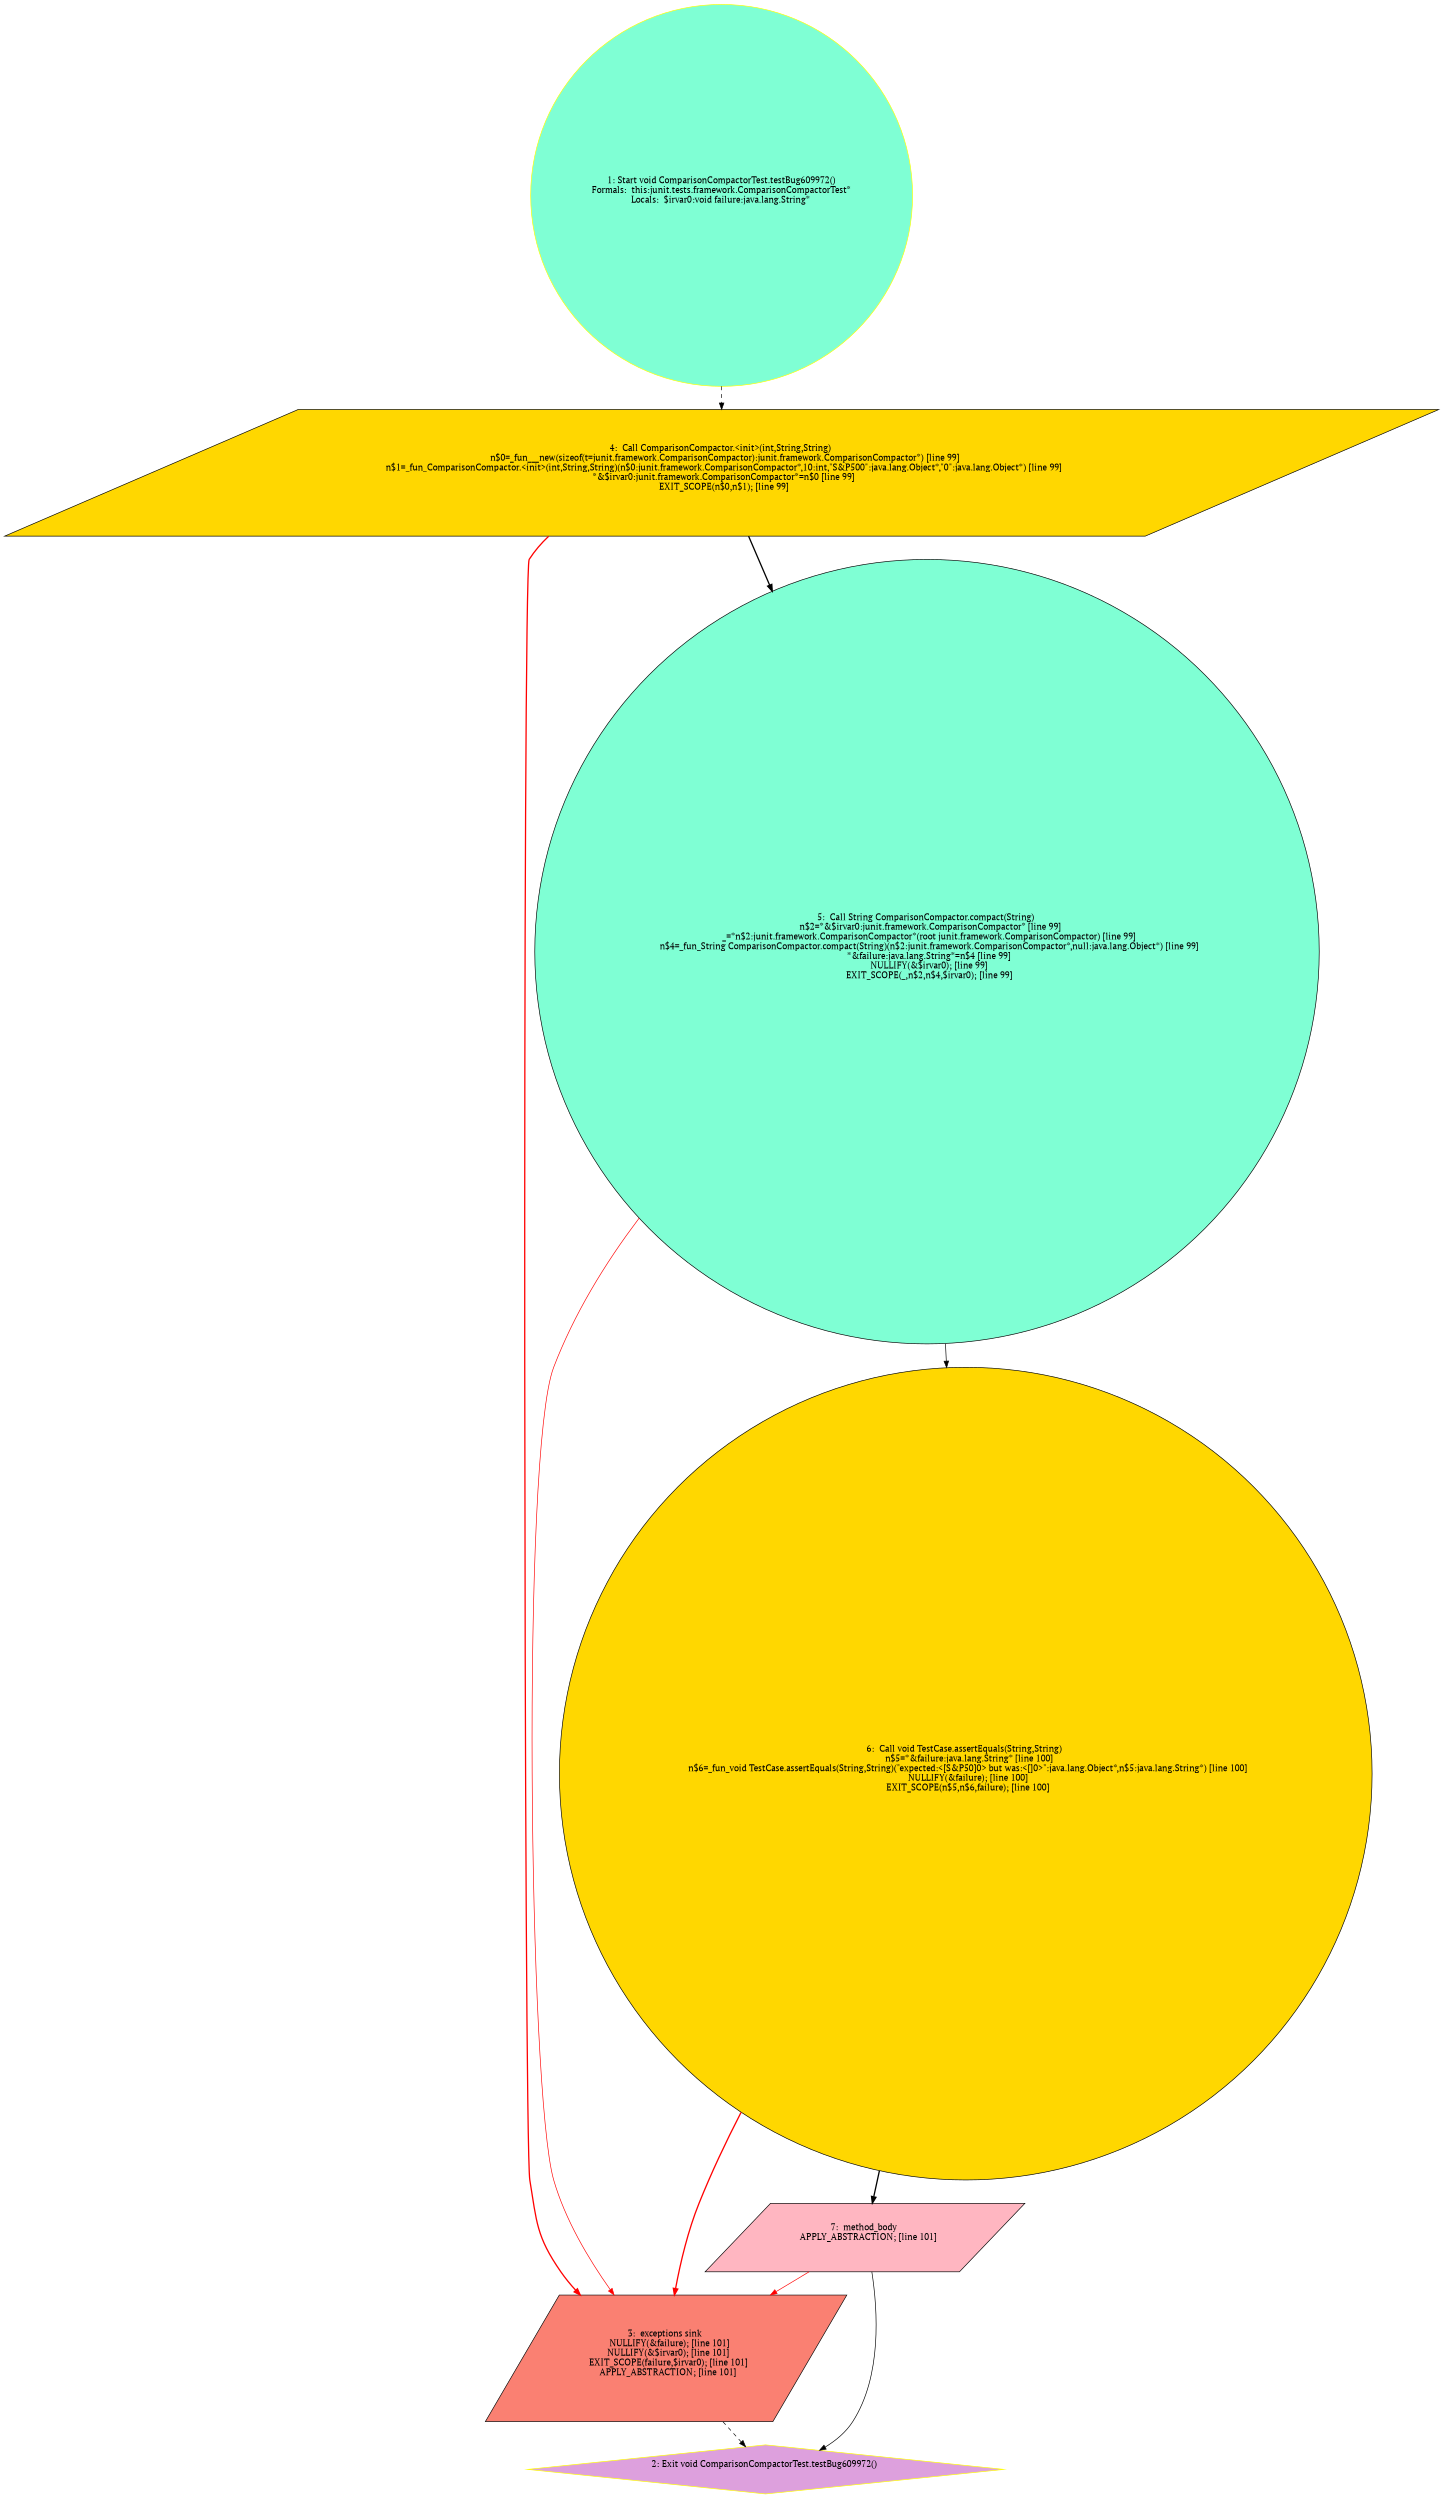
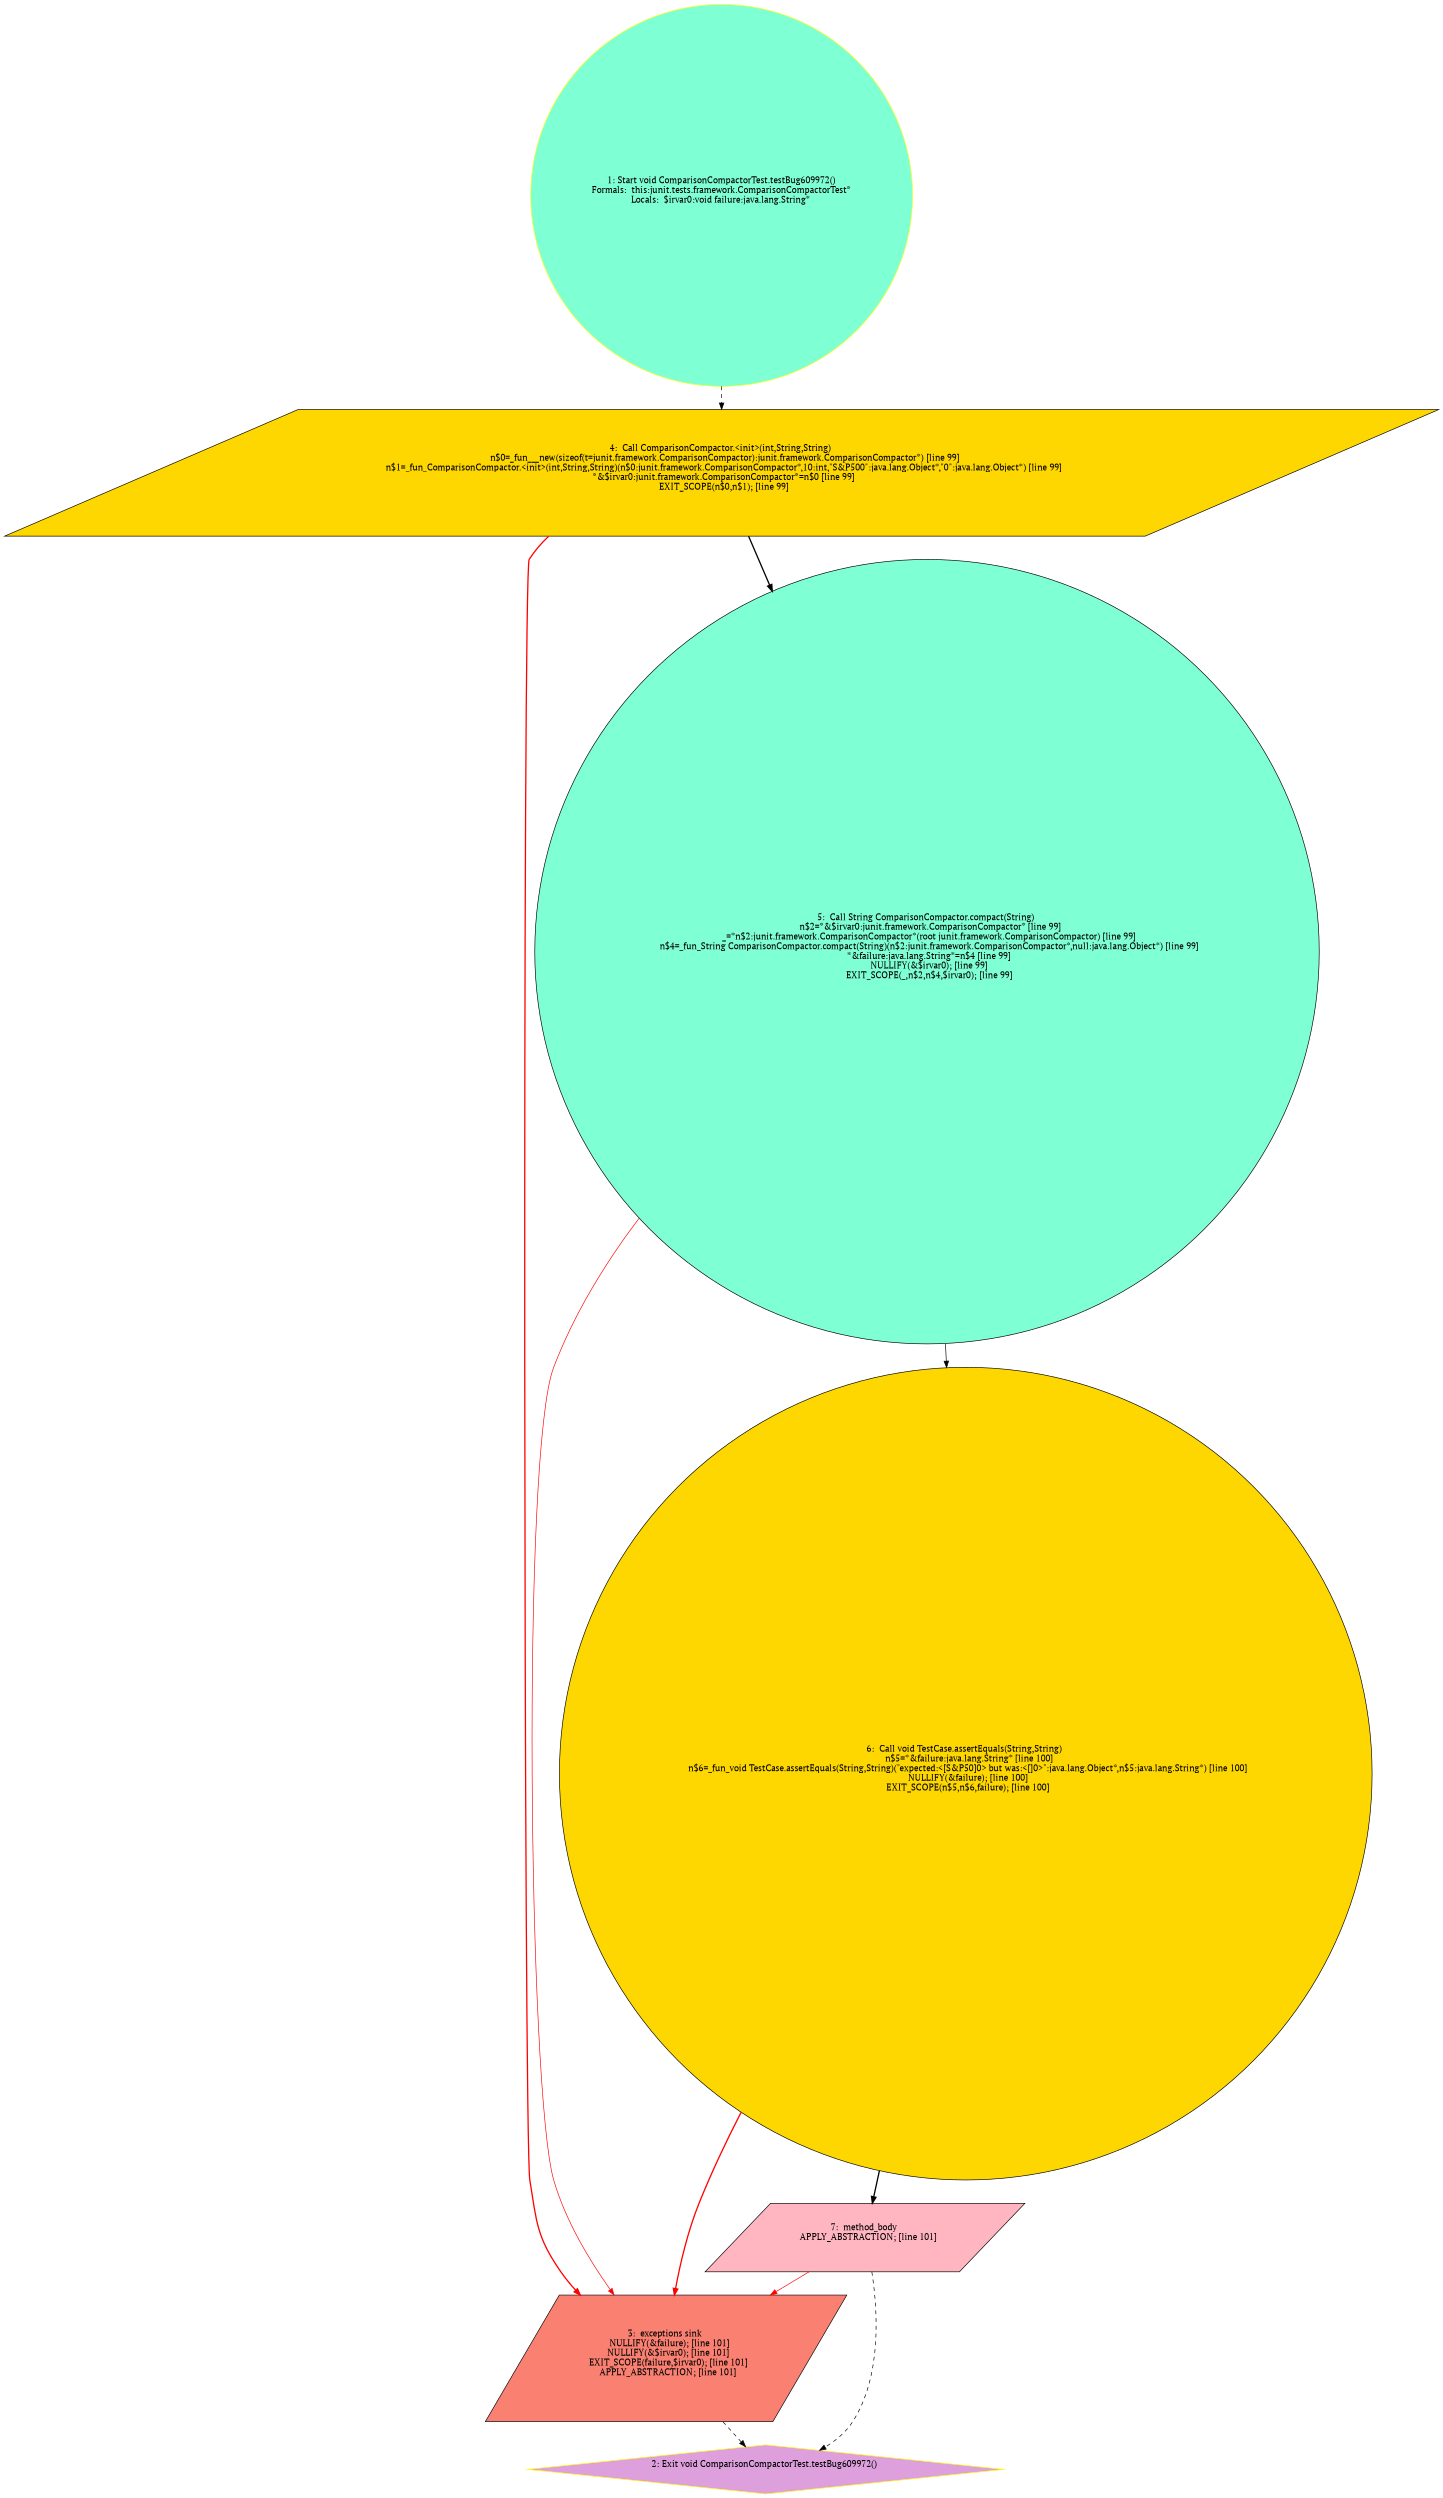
(873, 2367) -> (873, 2367)
